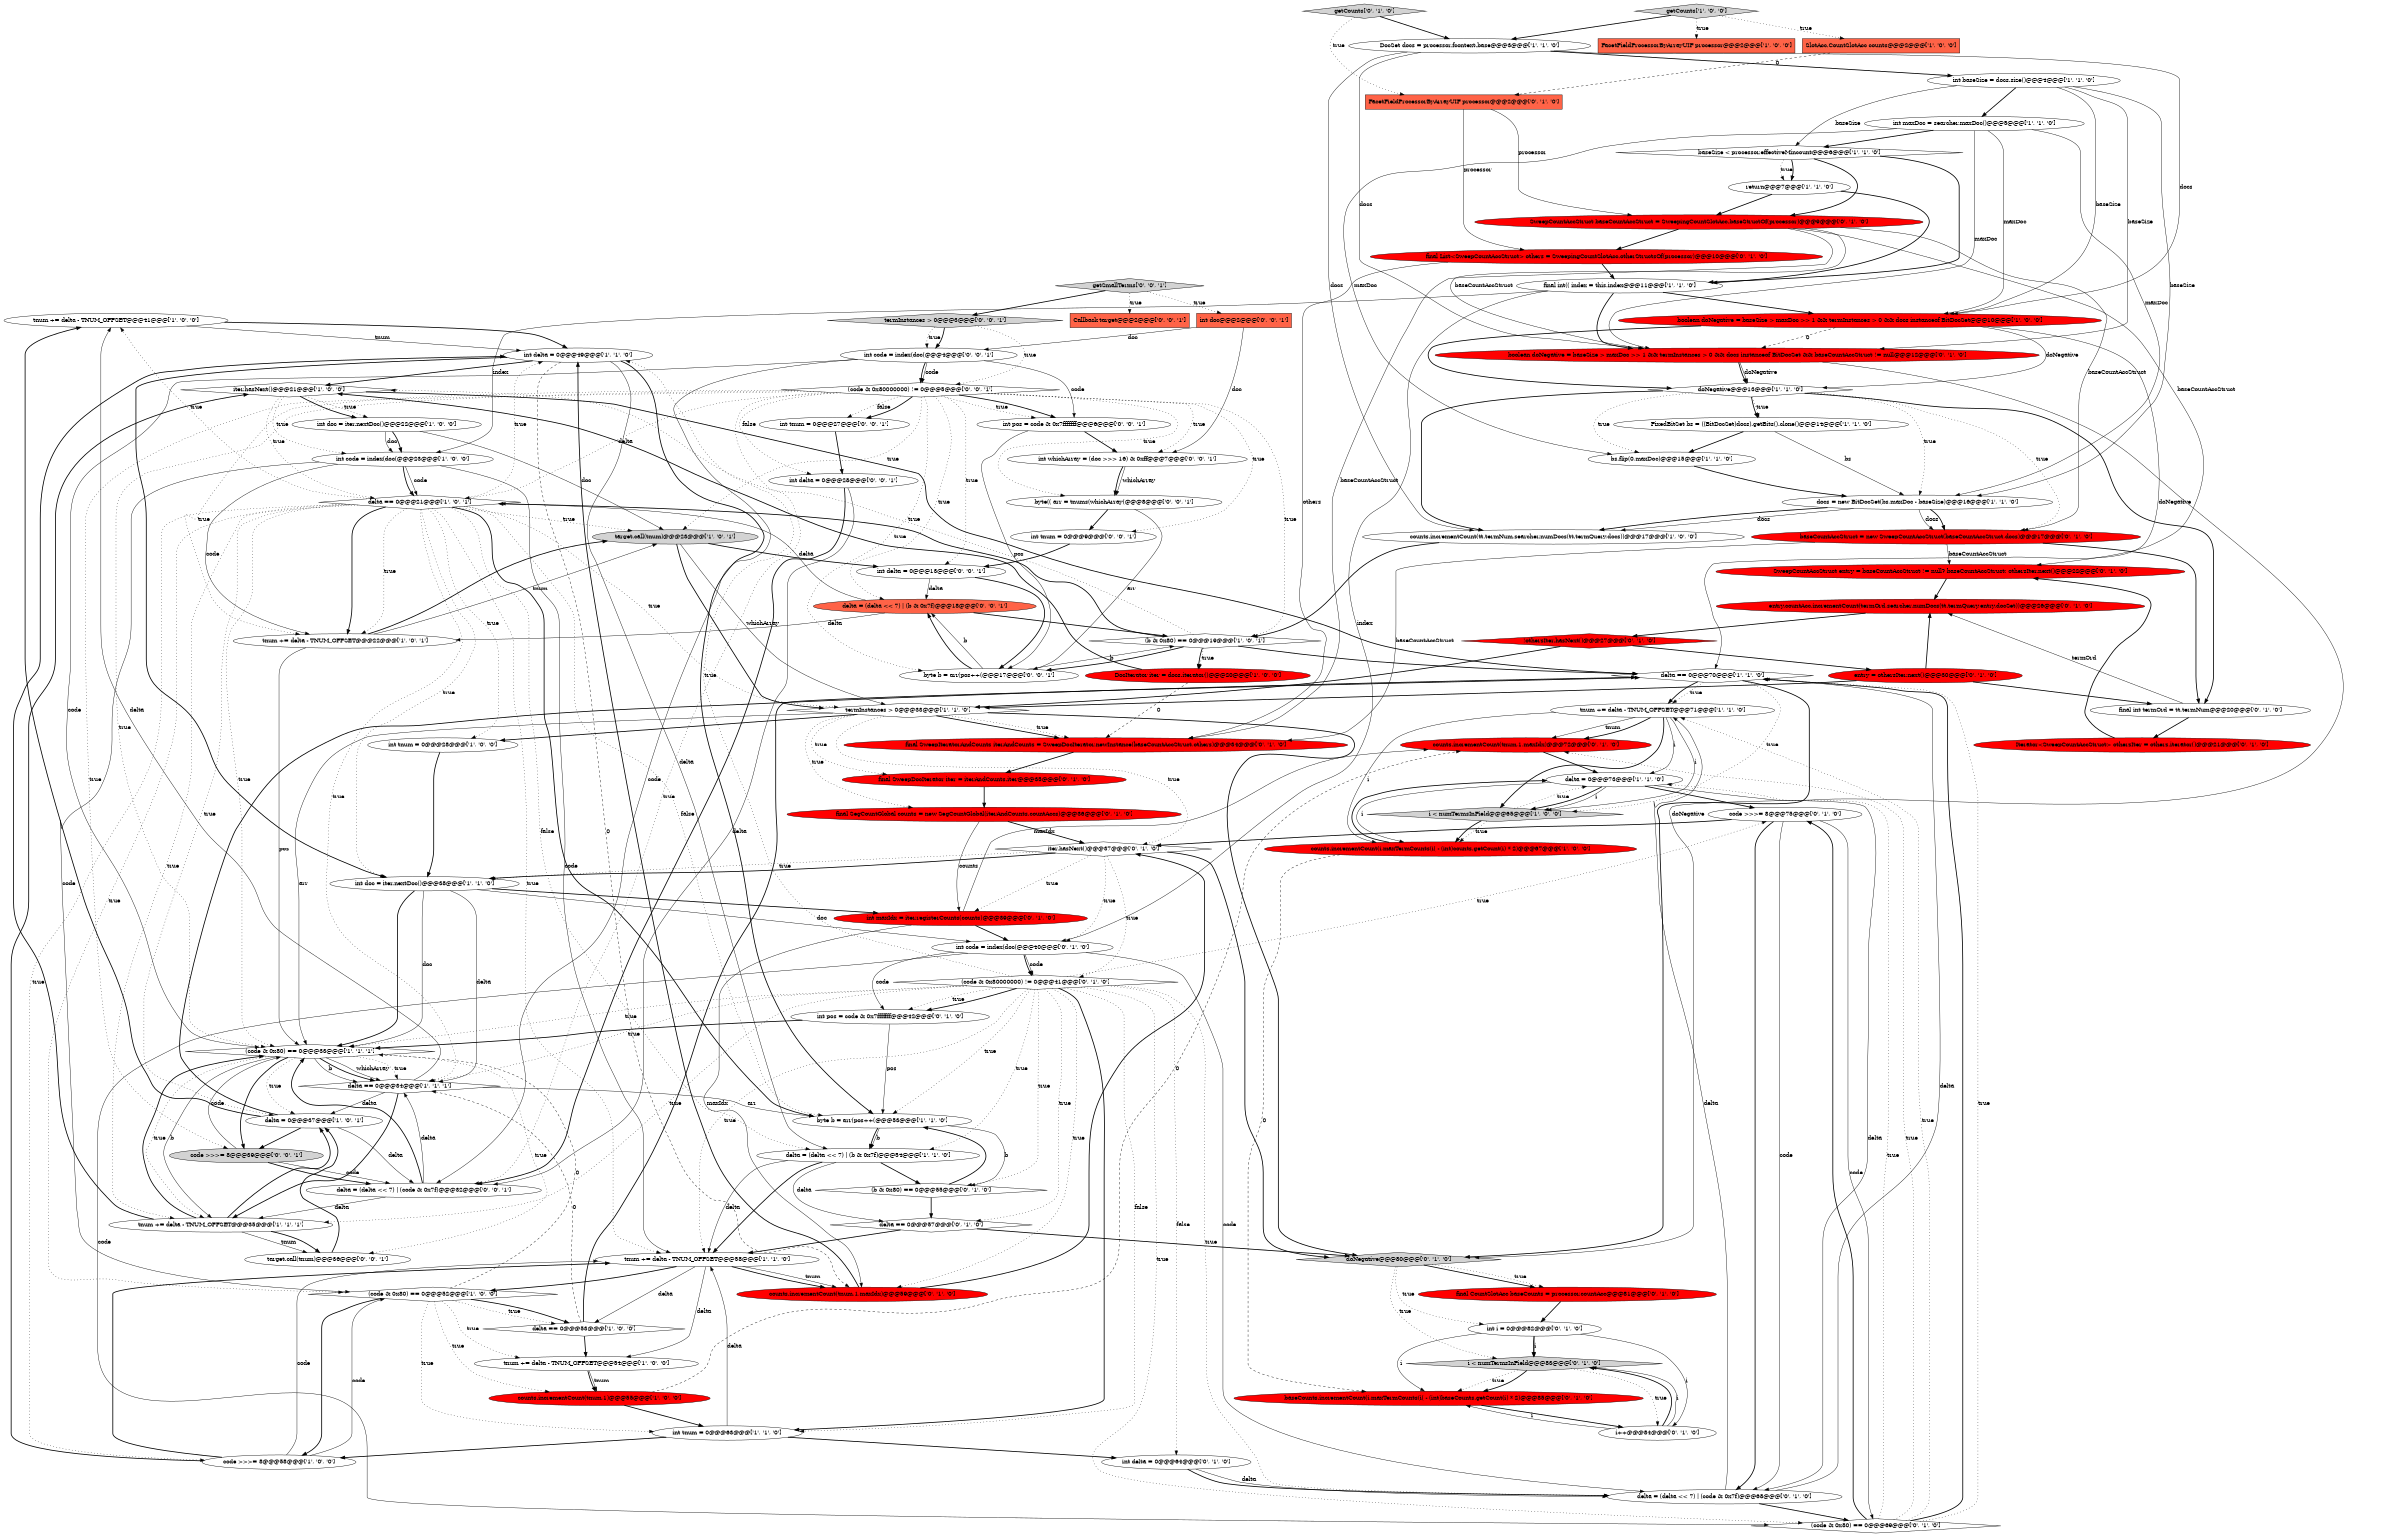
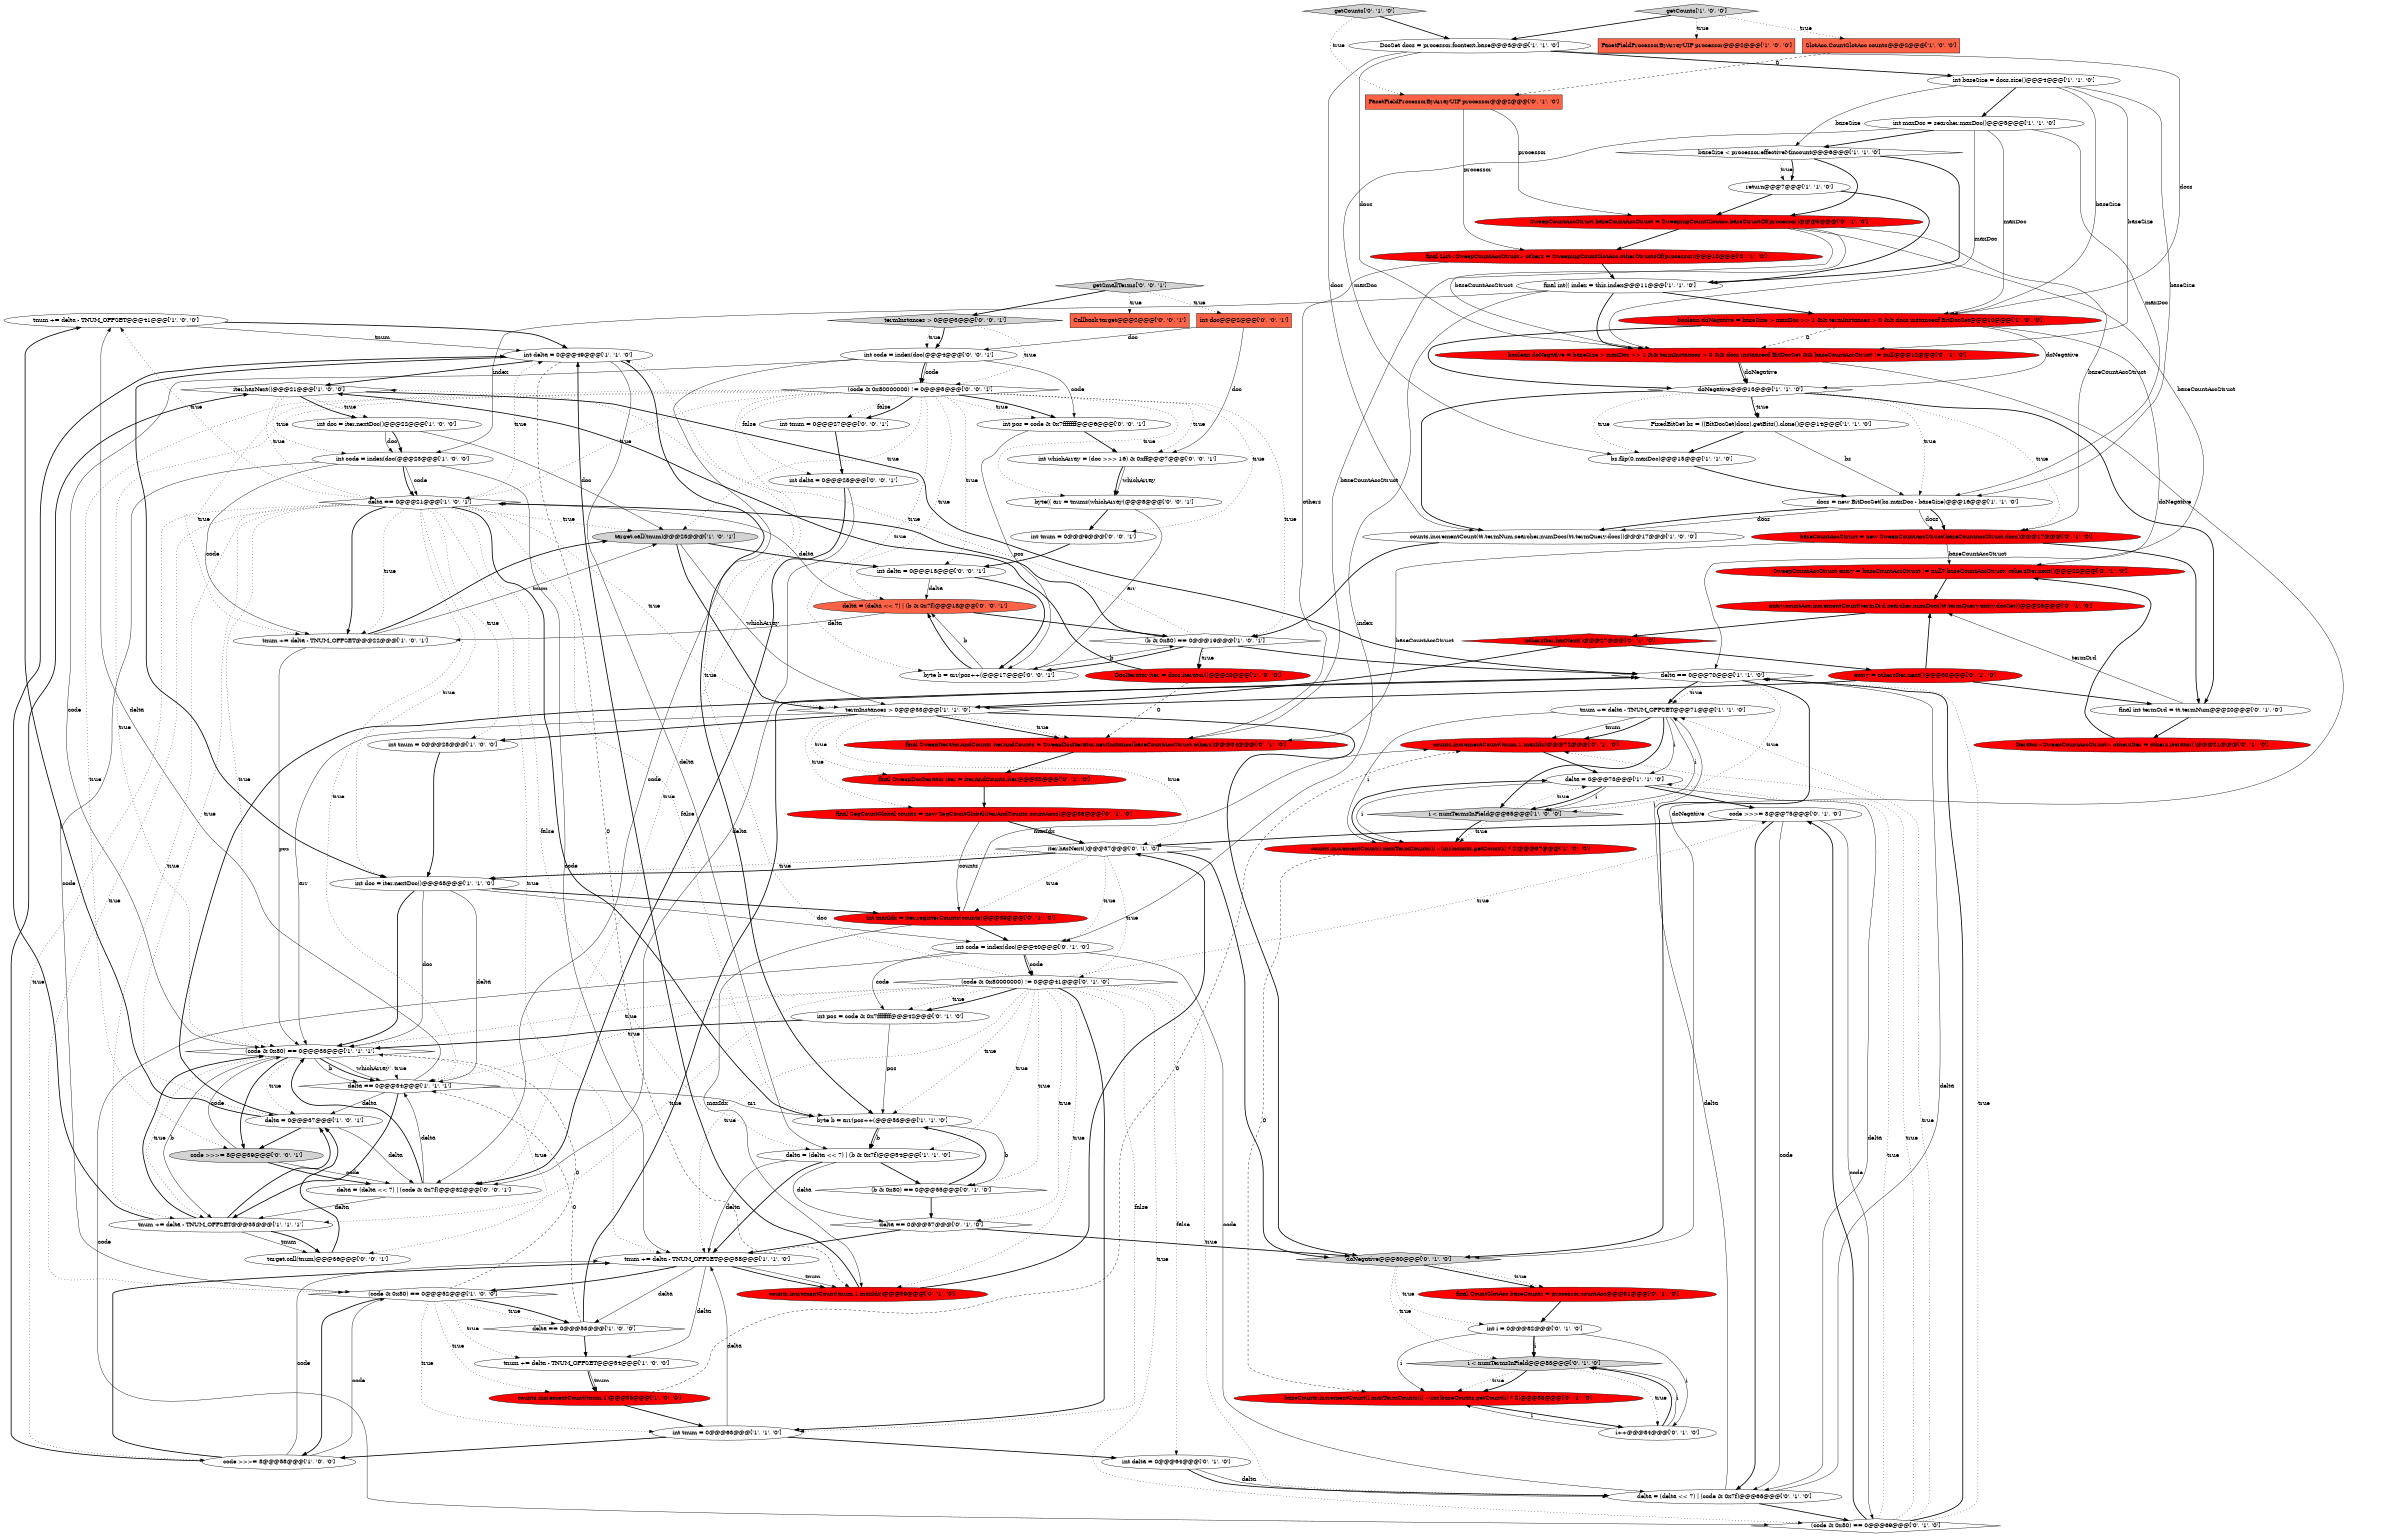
(626, 442) -> (626, 442)
